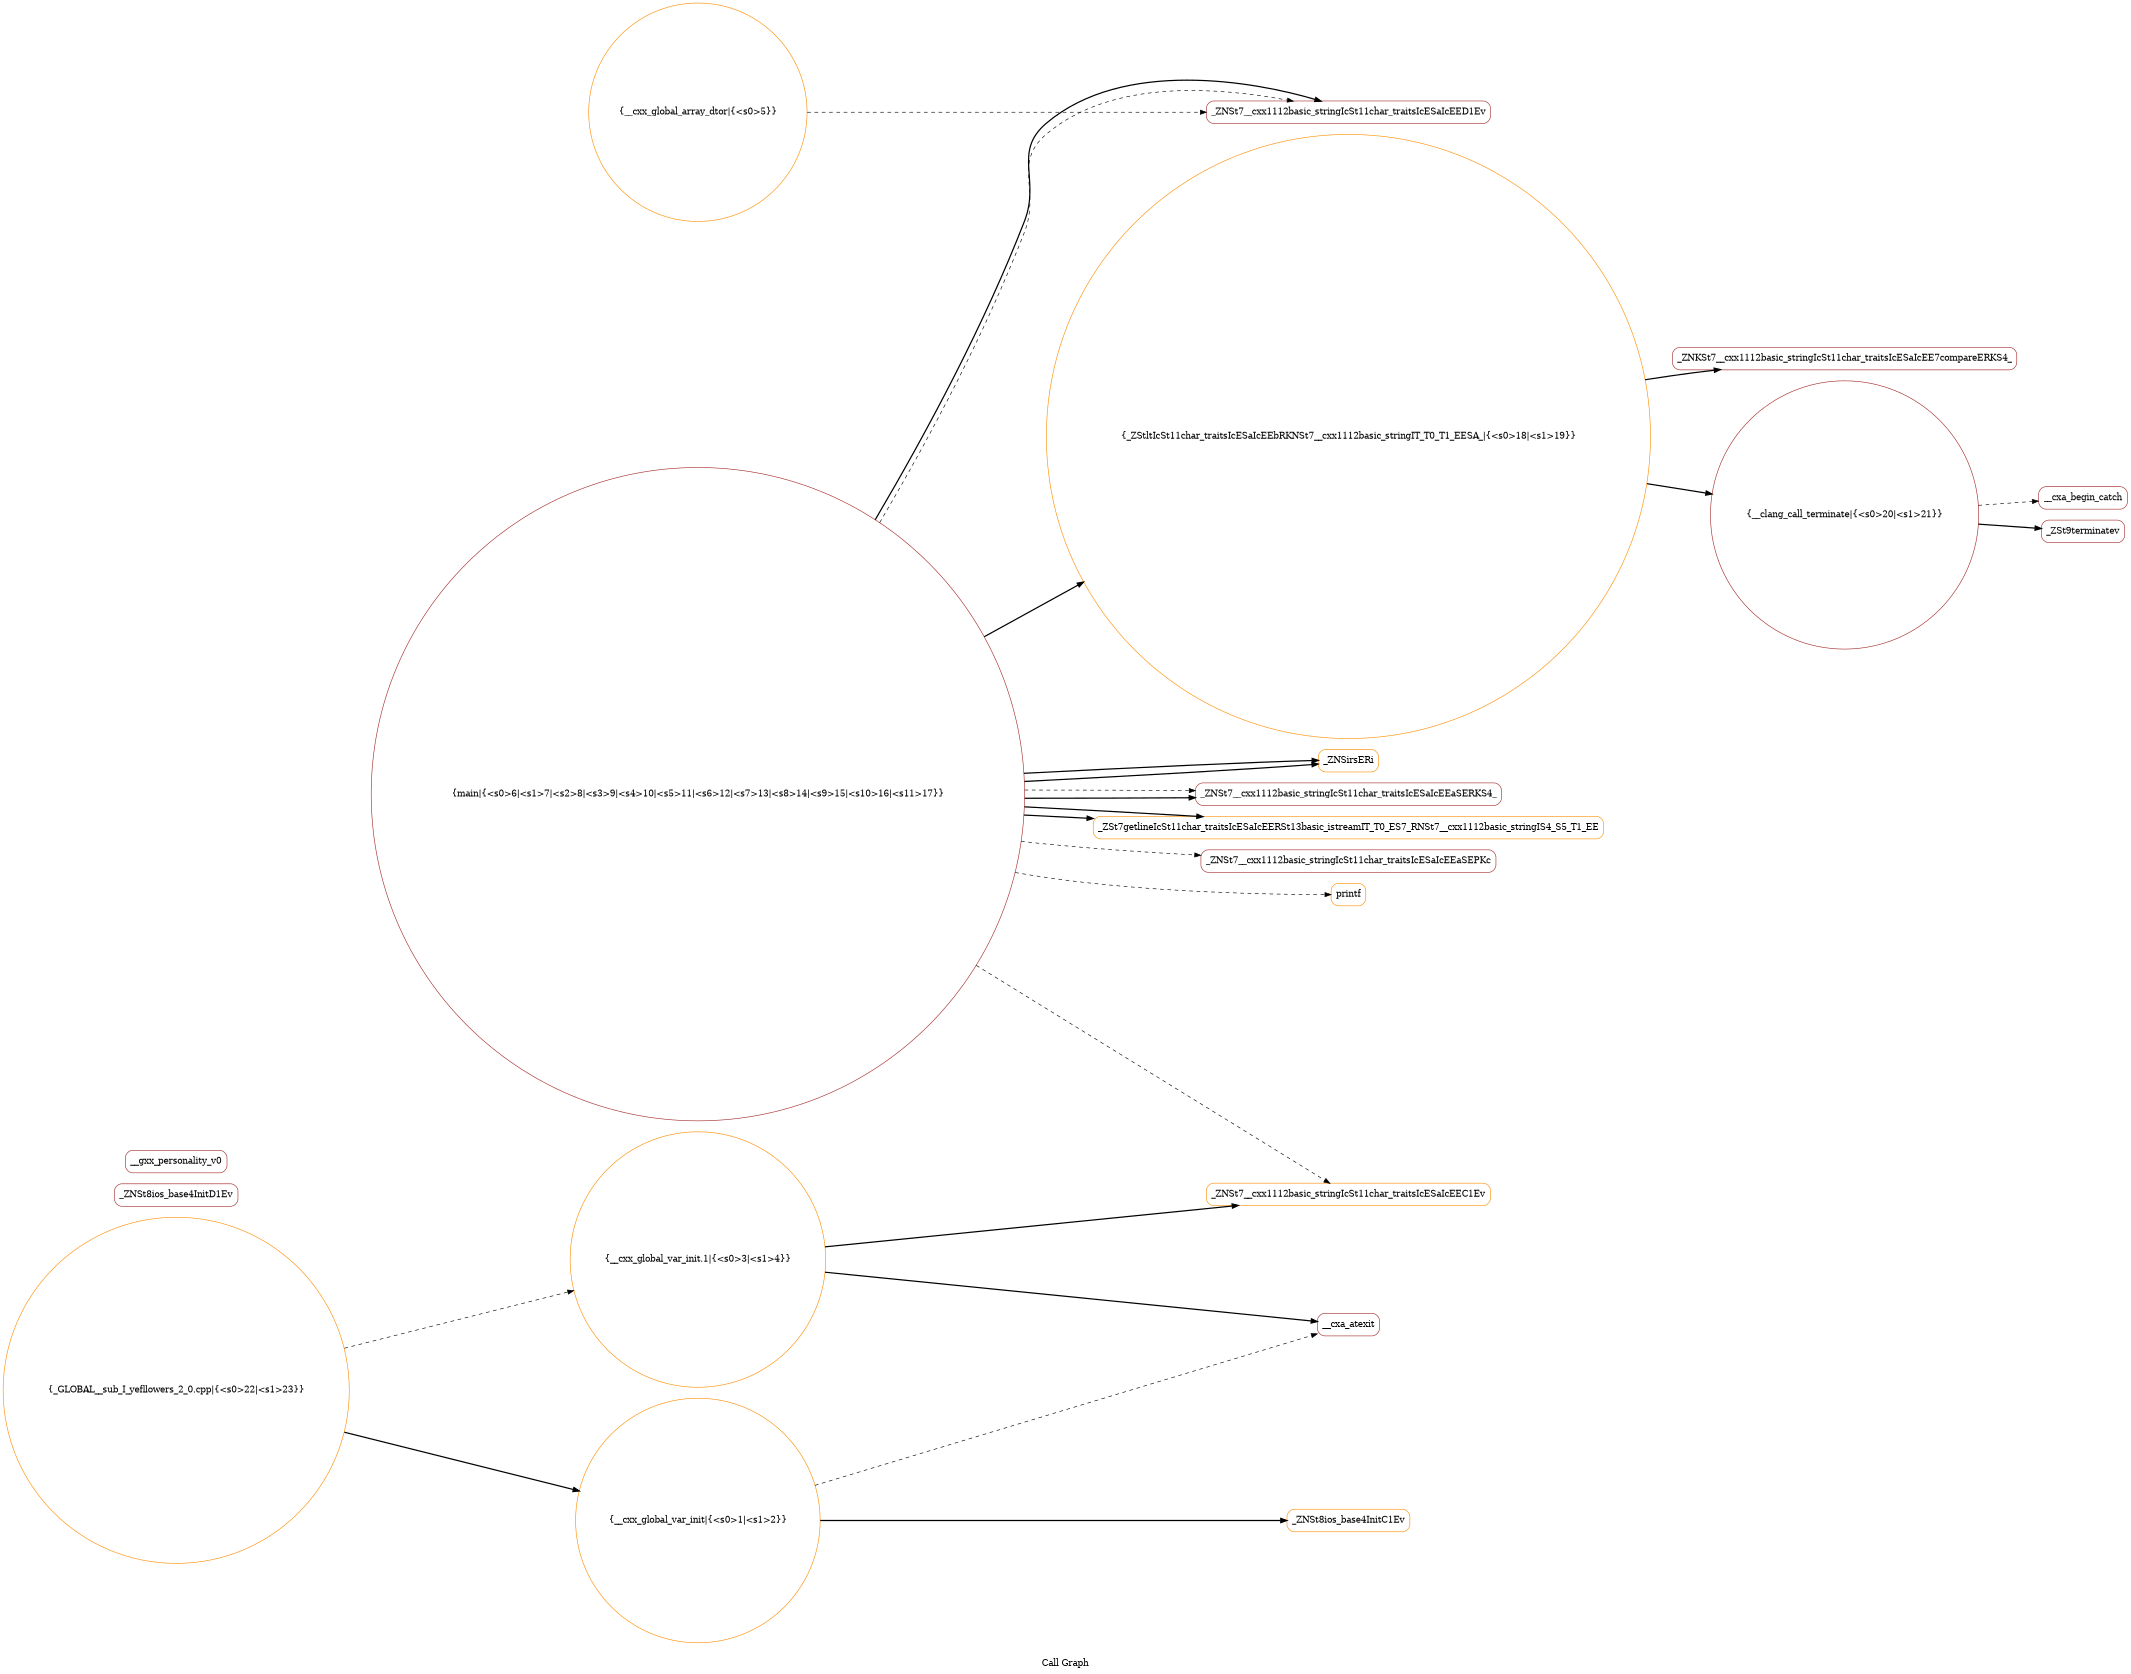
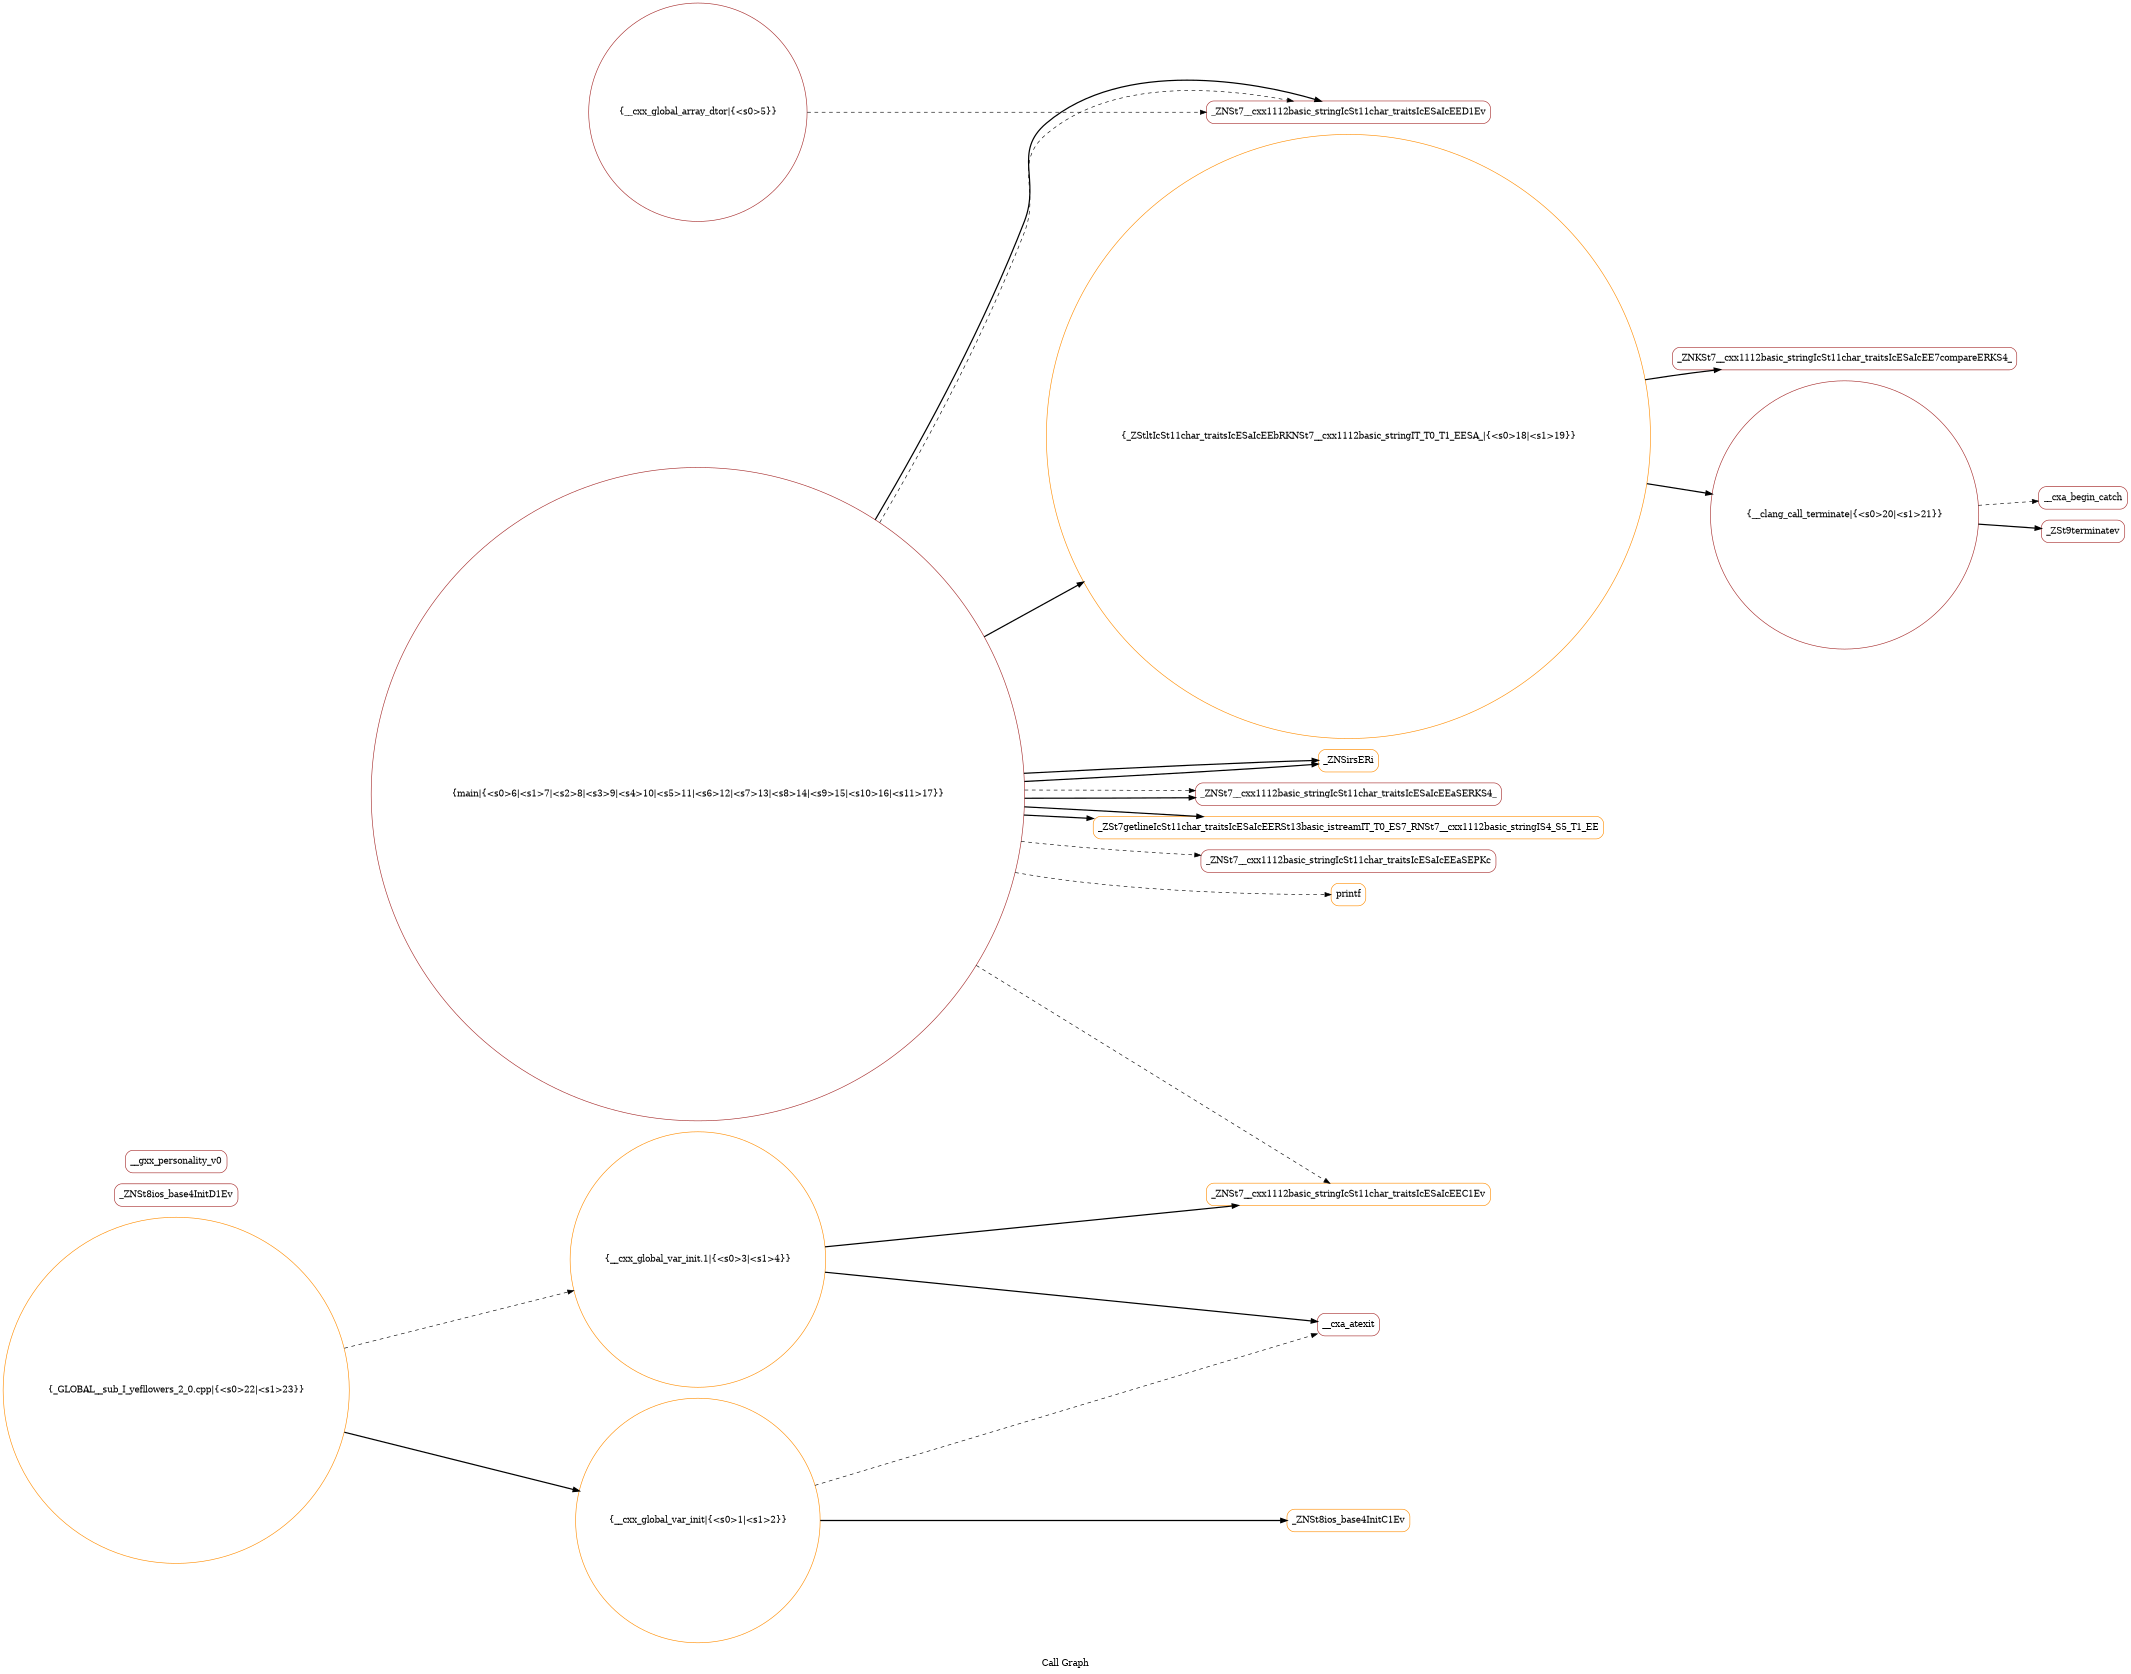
(698, 112) -> (698, 112)
